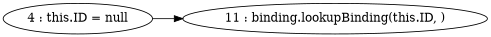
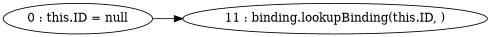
(78, 19) -> (78, 19)
